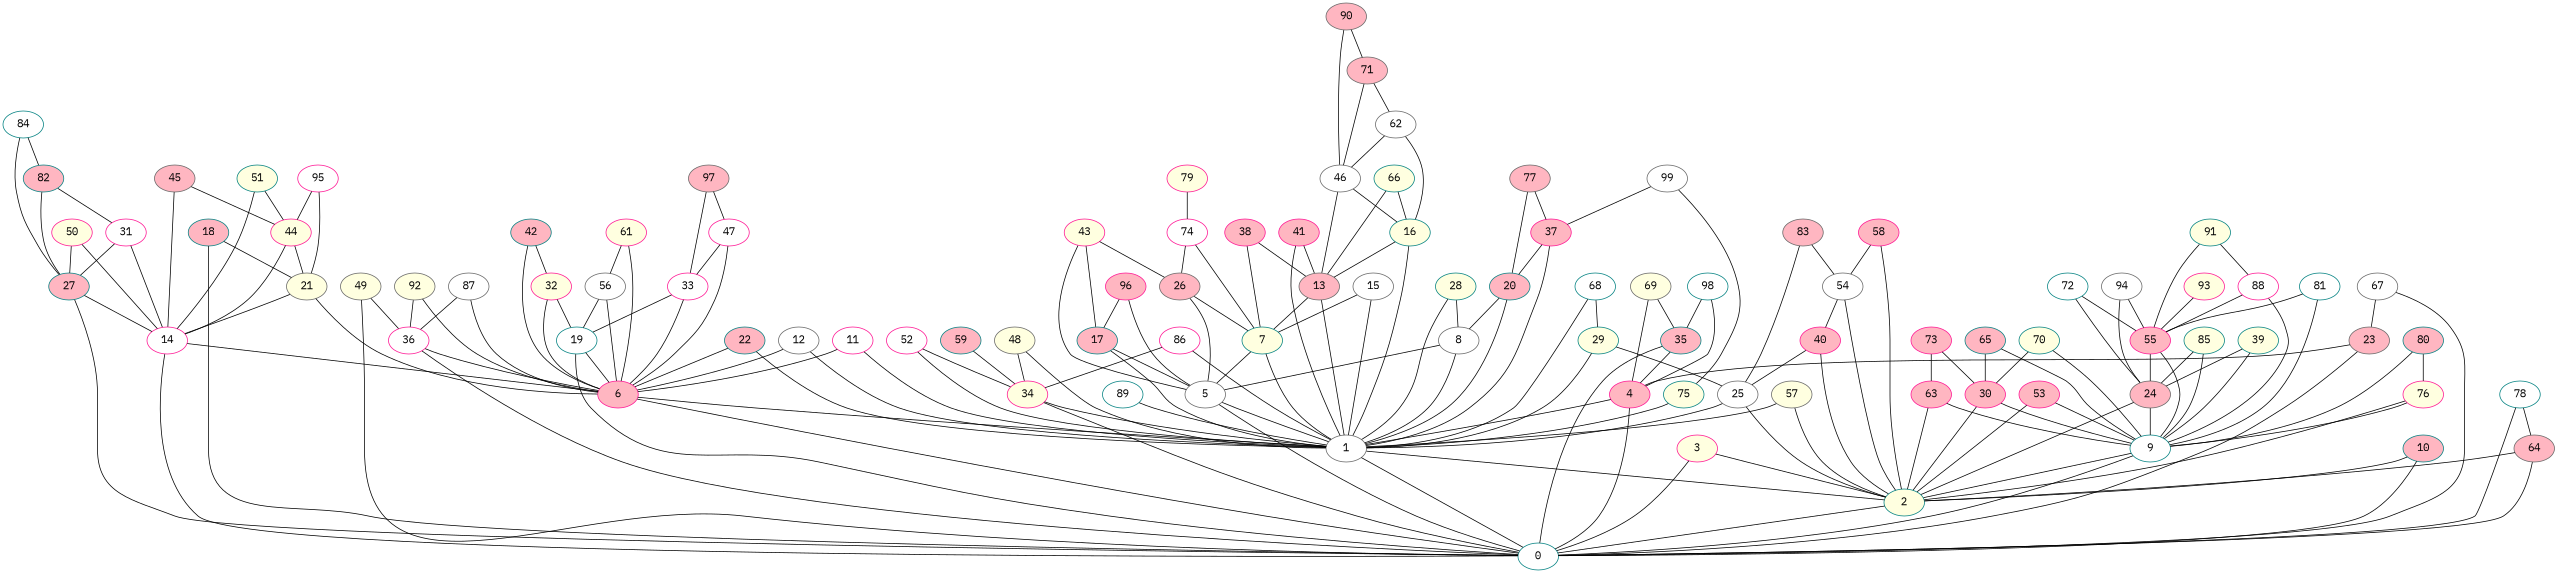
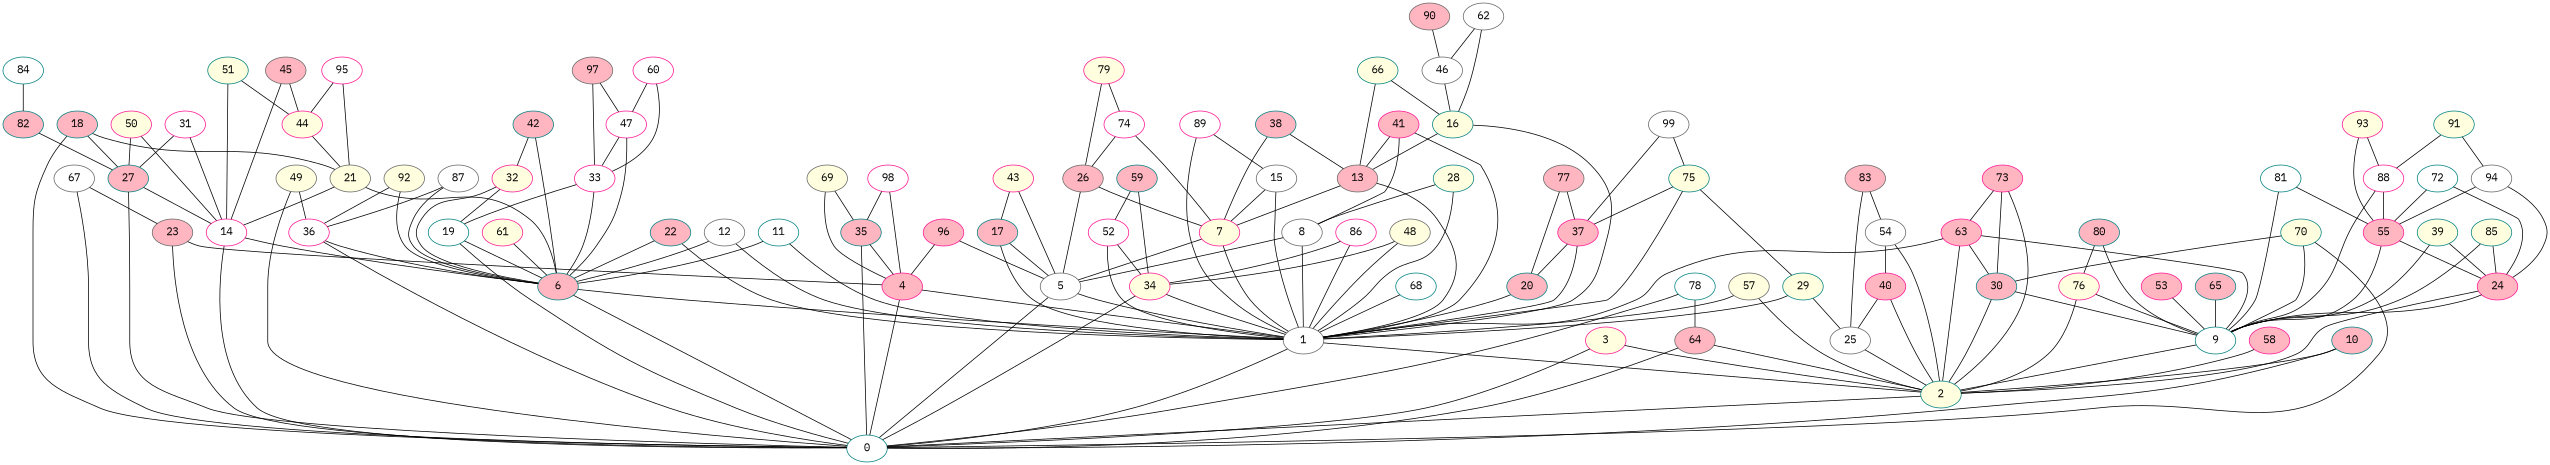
none -> (653, 70)
(1367, 70) -> none
none -> (1238, 152)
none -> (2373, 152)
none -> (1633, 205)
(85, 206) -> none
none -> (1123, 206)
(21, 211) -> (103, 152)
(1245, 232) -> (1276, 124)
(1330, 232) -> none
(1132, 259) -> (1093, 124)
(1861, 260) -> none
(2172, 283) -> (2473, 152)
(605, 286) -> none
(1708, 286) -> (888, 178)
(246, 301) -> none
(1484, 313) -> (1377, 196)
(1111, 314) -> (923, 259)
(1597, 314) -> (1746, 233)
(853, 340) -> (778, 232)
(1262, 340) -> (1220, 232)
(1985, 368) -> (1979, 260)
(618, 394) -> (558, 286)
(1123, 394) -> (1200, 124)
(1985, 394) -> (1996, 286)
(2150, 394) -> (2498, 286)
(1546, 438) -> (1638, 299)
(1972, 449) -> (2024, 299)
(1850, 530) -> (1797, 427)
